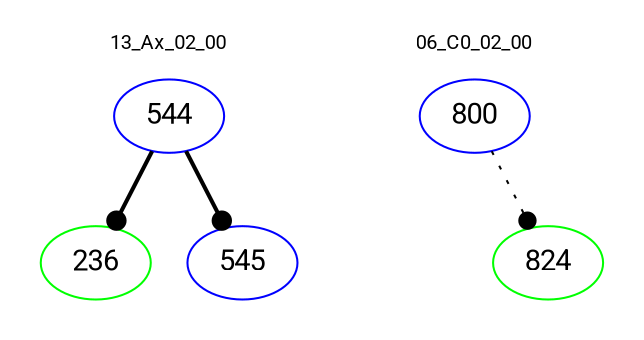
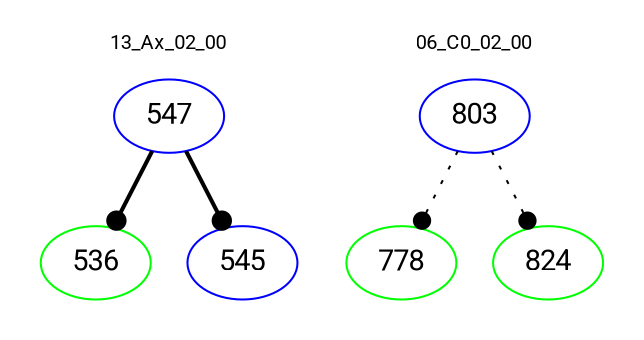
(169, 116) -> (169, 116)
(475, 116) -> (475, 116)
(96, 263) -> (96, 263)
none -> (401, 263)
